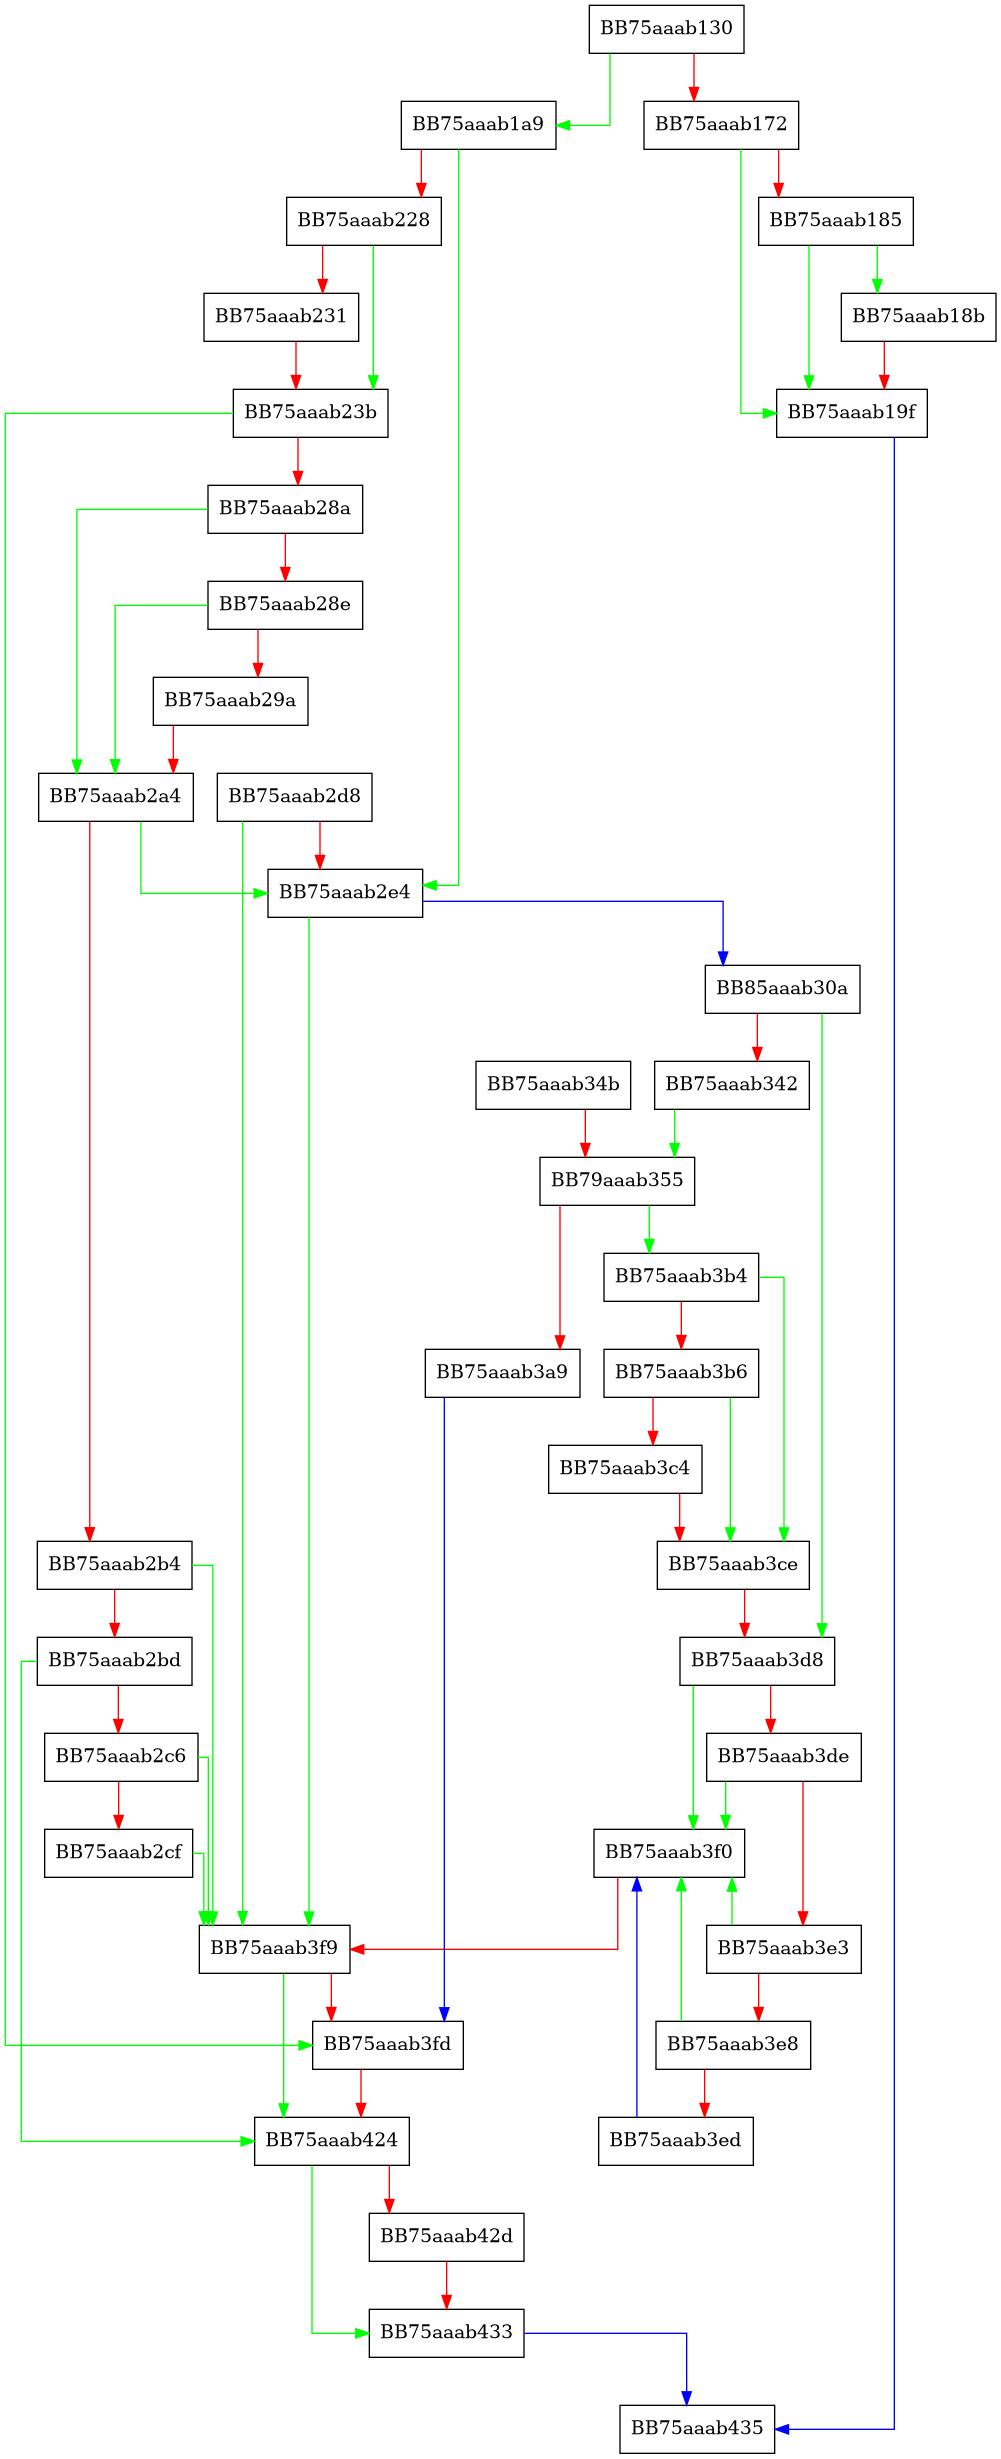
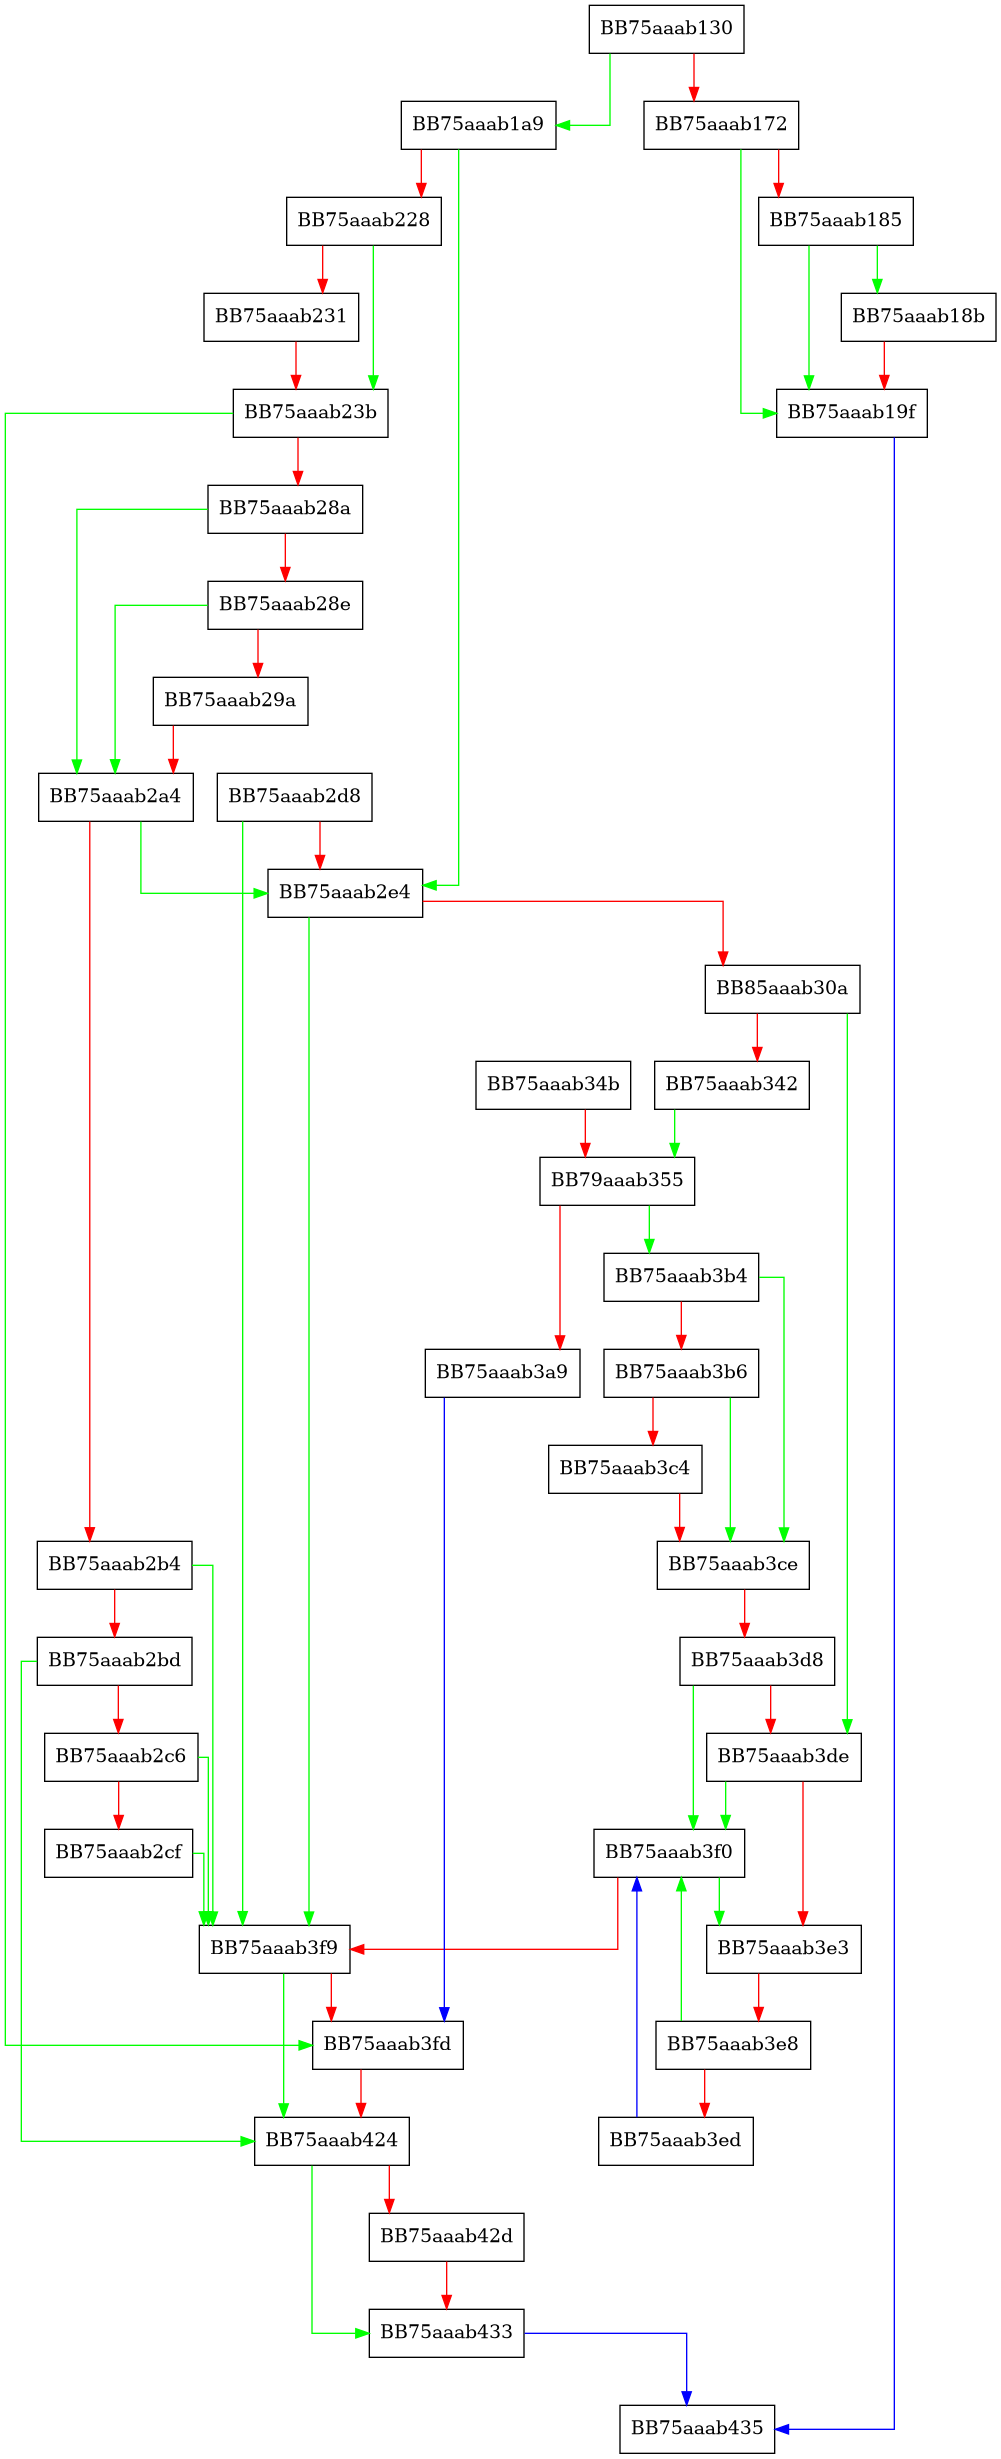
(598, 901) -> (598, 901)
(822, 1319) -> (847, 1367)
(732, 1908) -> (719, 1895)
